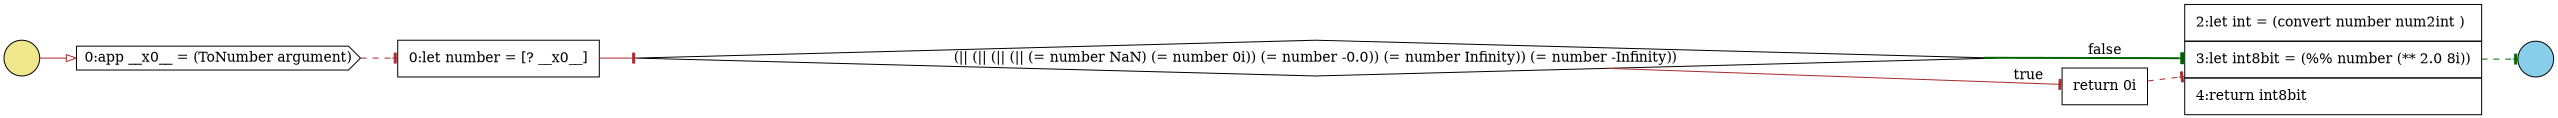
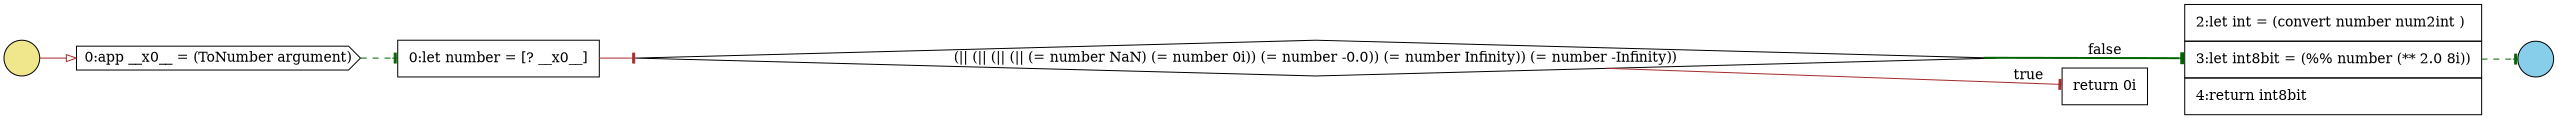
(376, 58) -> (376, 58)
(2163, 79) -> none
